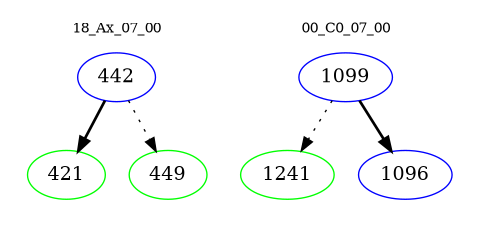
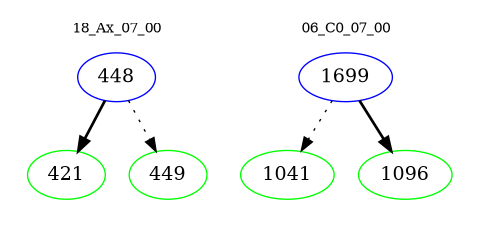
(346, 29) -> (346, 29)
(117, 77) -> (117, 77)
(346, 77) -> (346, 77)
(287, 175) -> (287, 175)
(405, 175) -> (405, 175)
